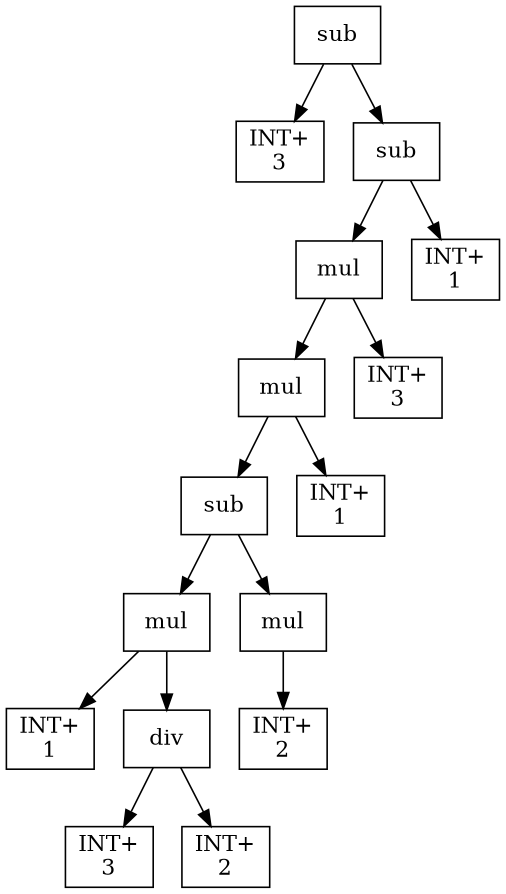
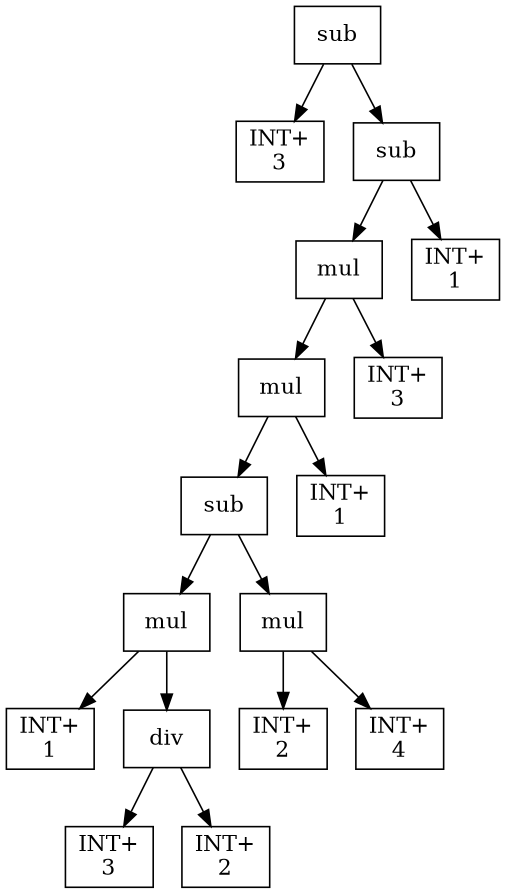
none -> (400, 739)
